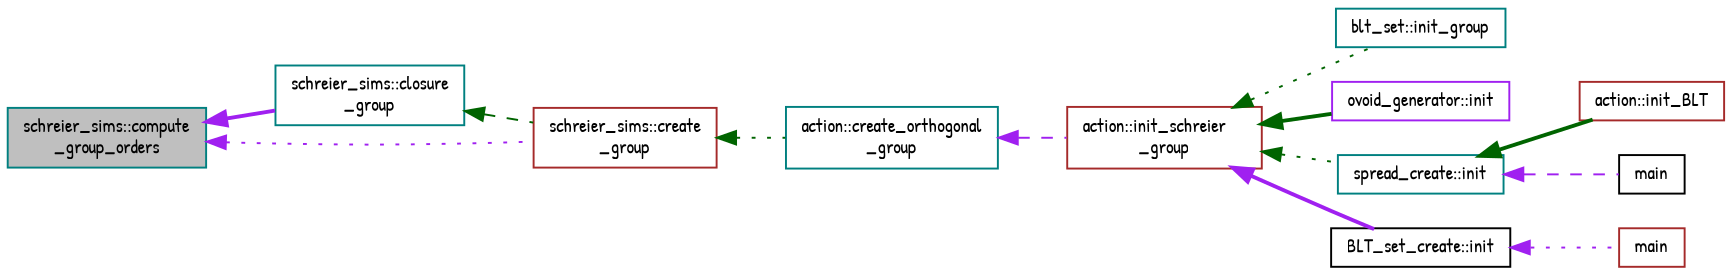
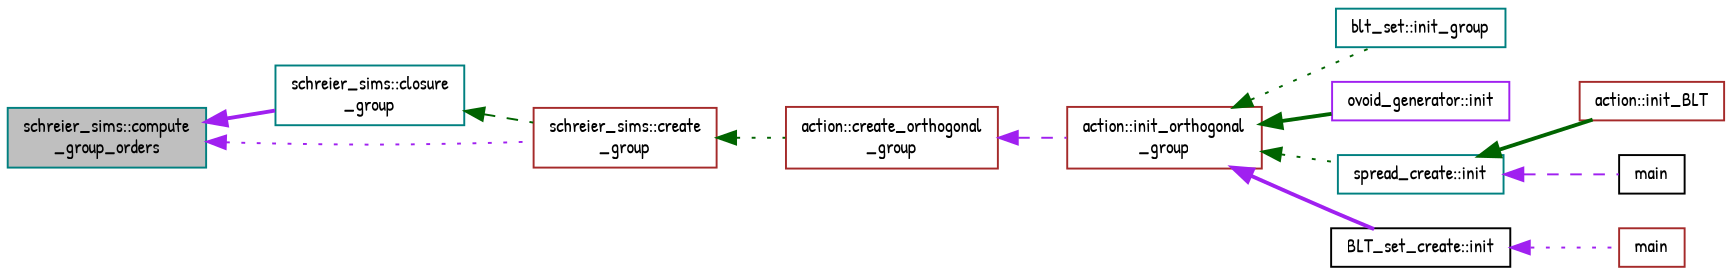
(892, 138) -> (892, 138)
(1165, 138) -> (1165, 138)
